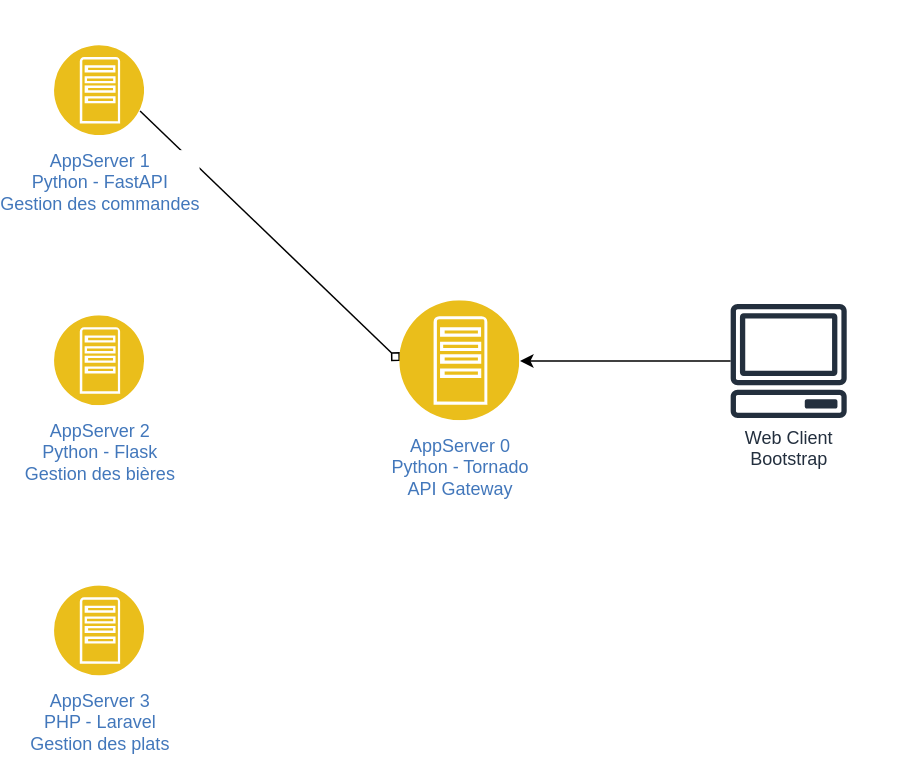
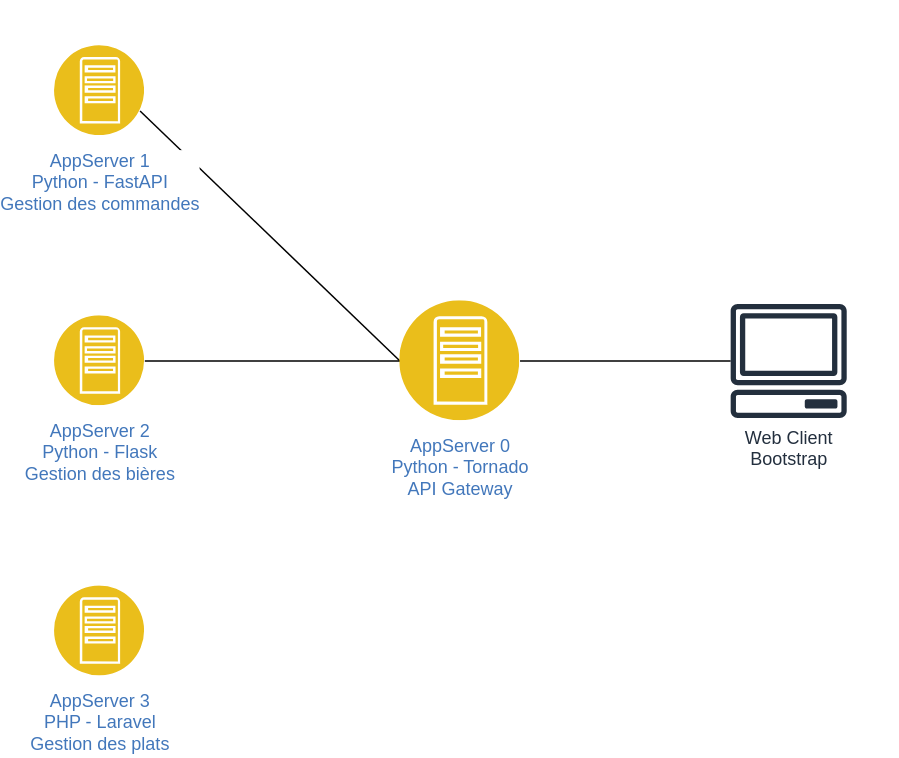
(391, 352) -> (395, 356)
none -> (272, 361)
(531, 361) -> (527, 361)
